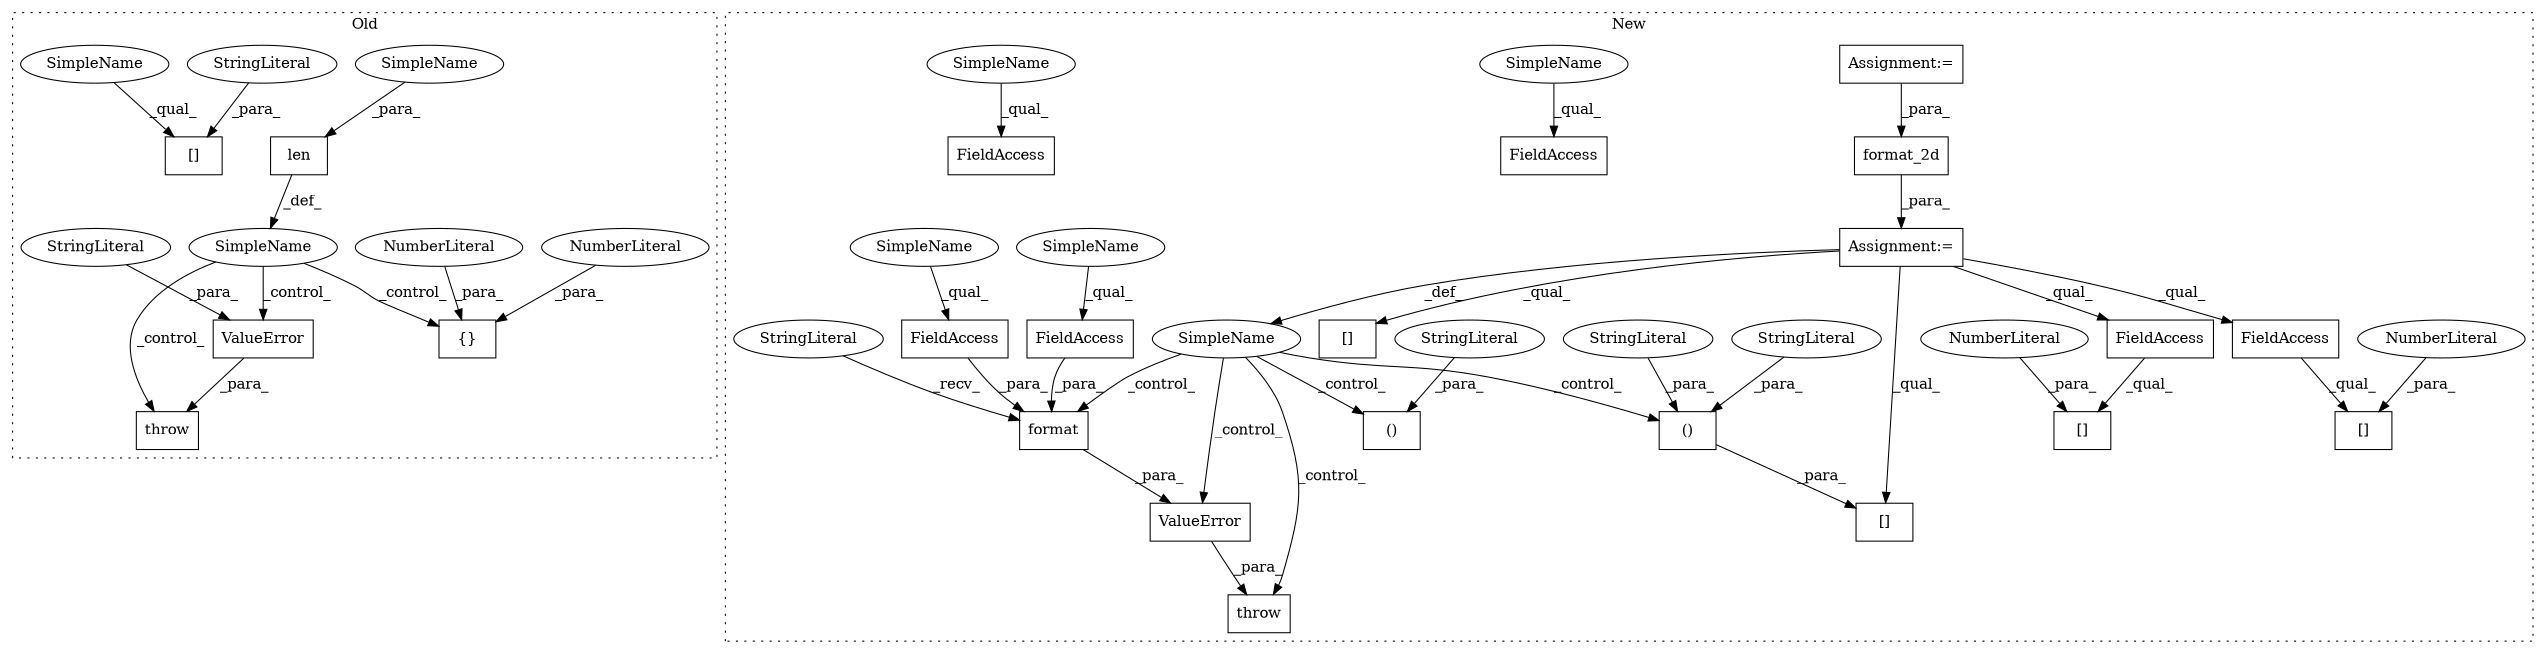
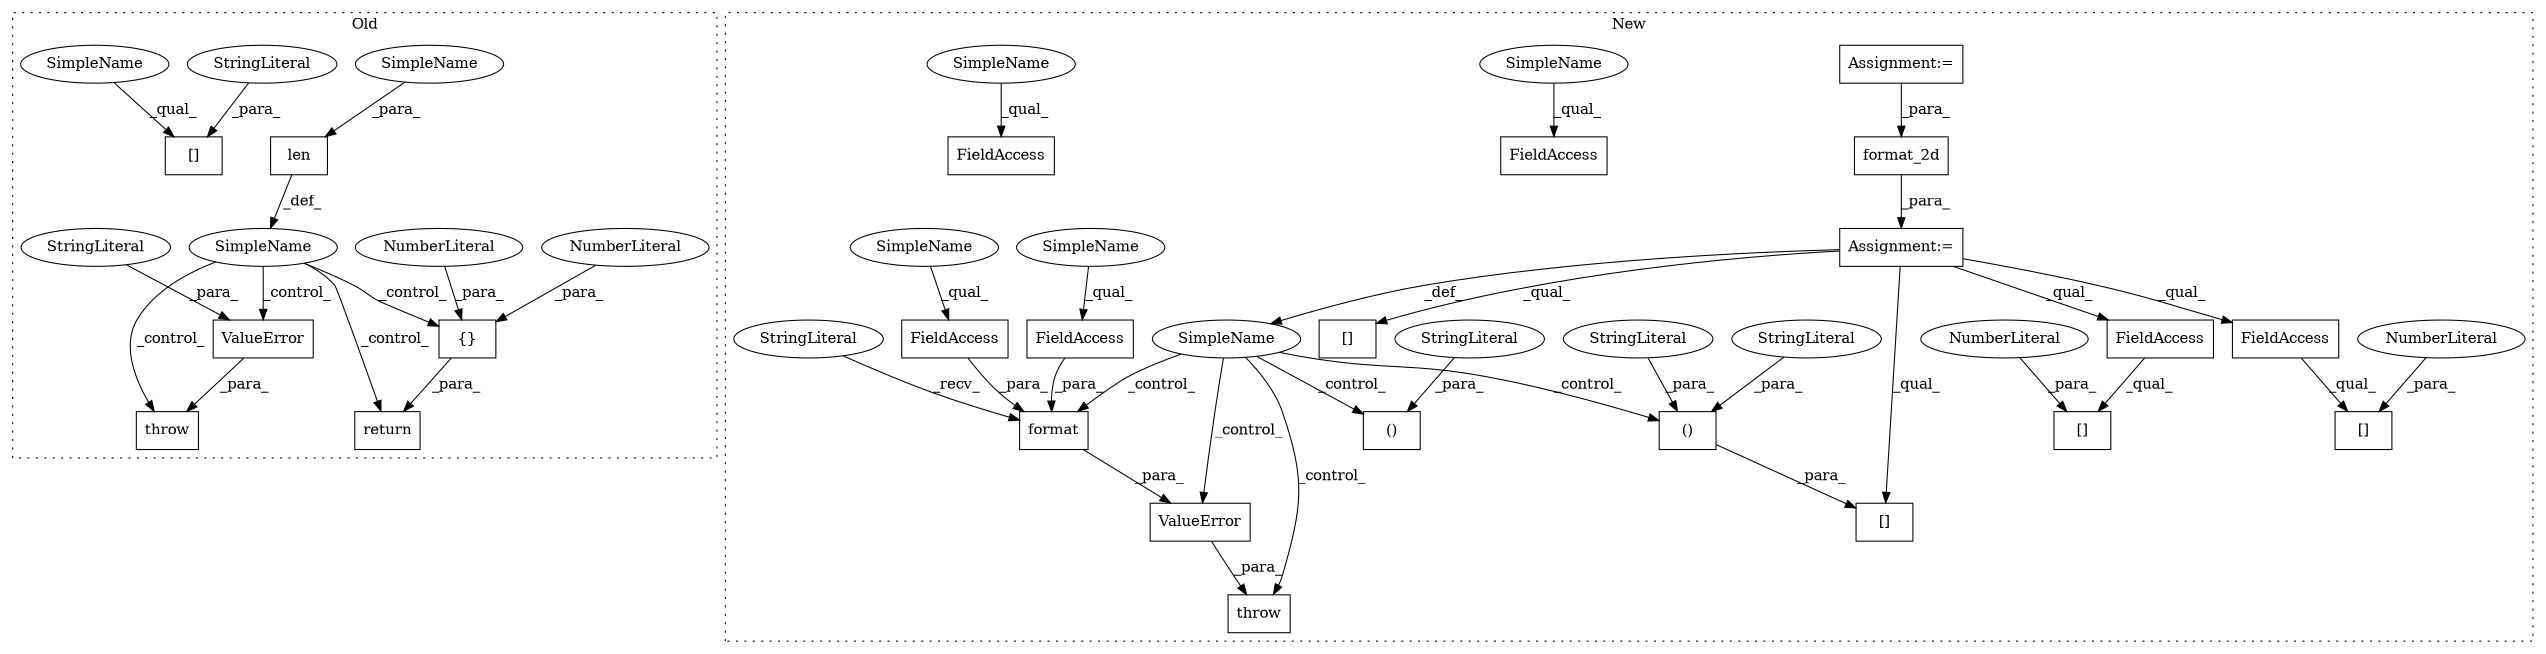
none -> (387, 431)
